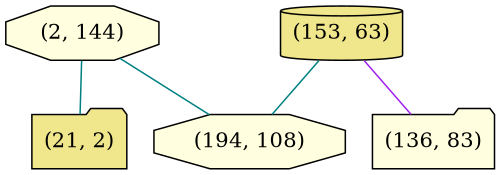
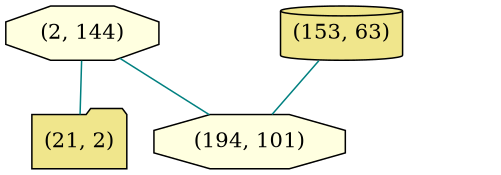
(250, 142) -> (250, 142)
(433, 142) -> none
